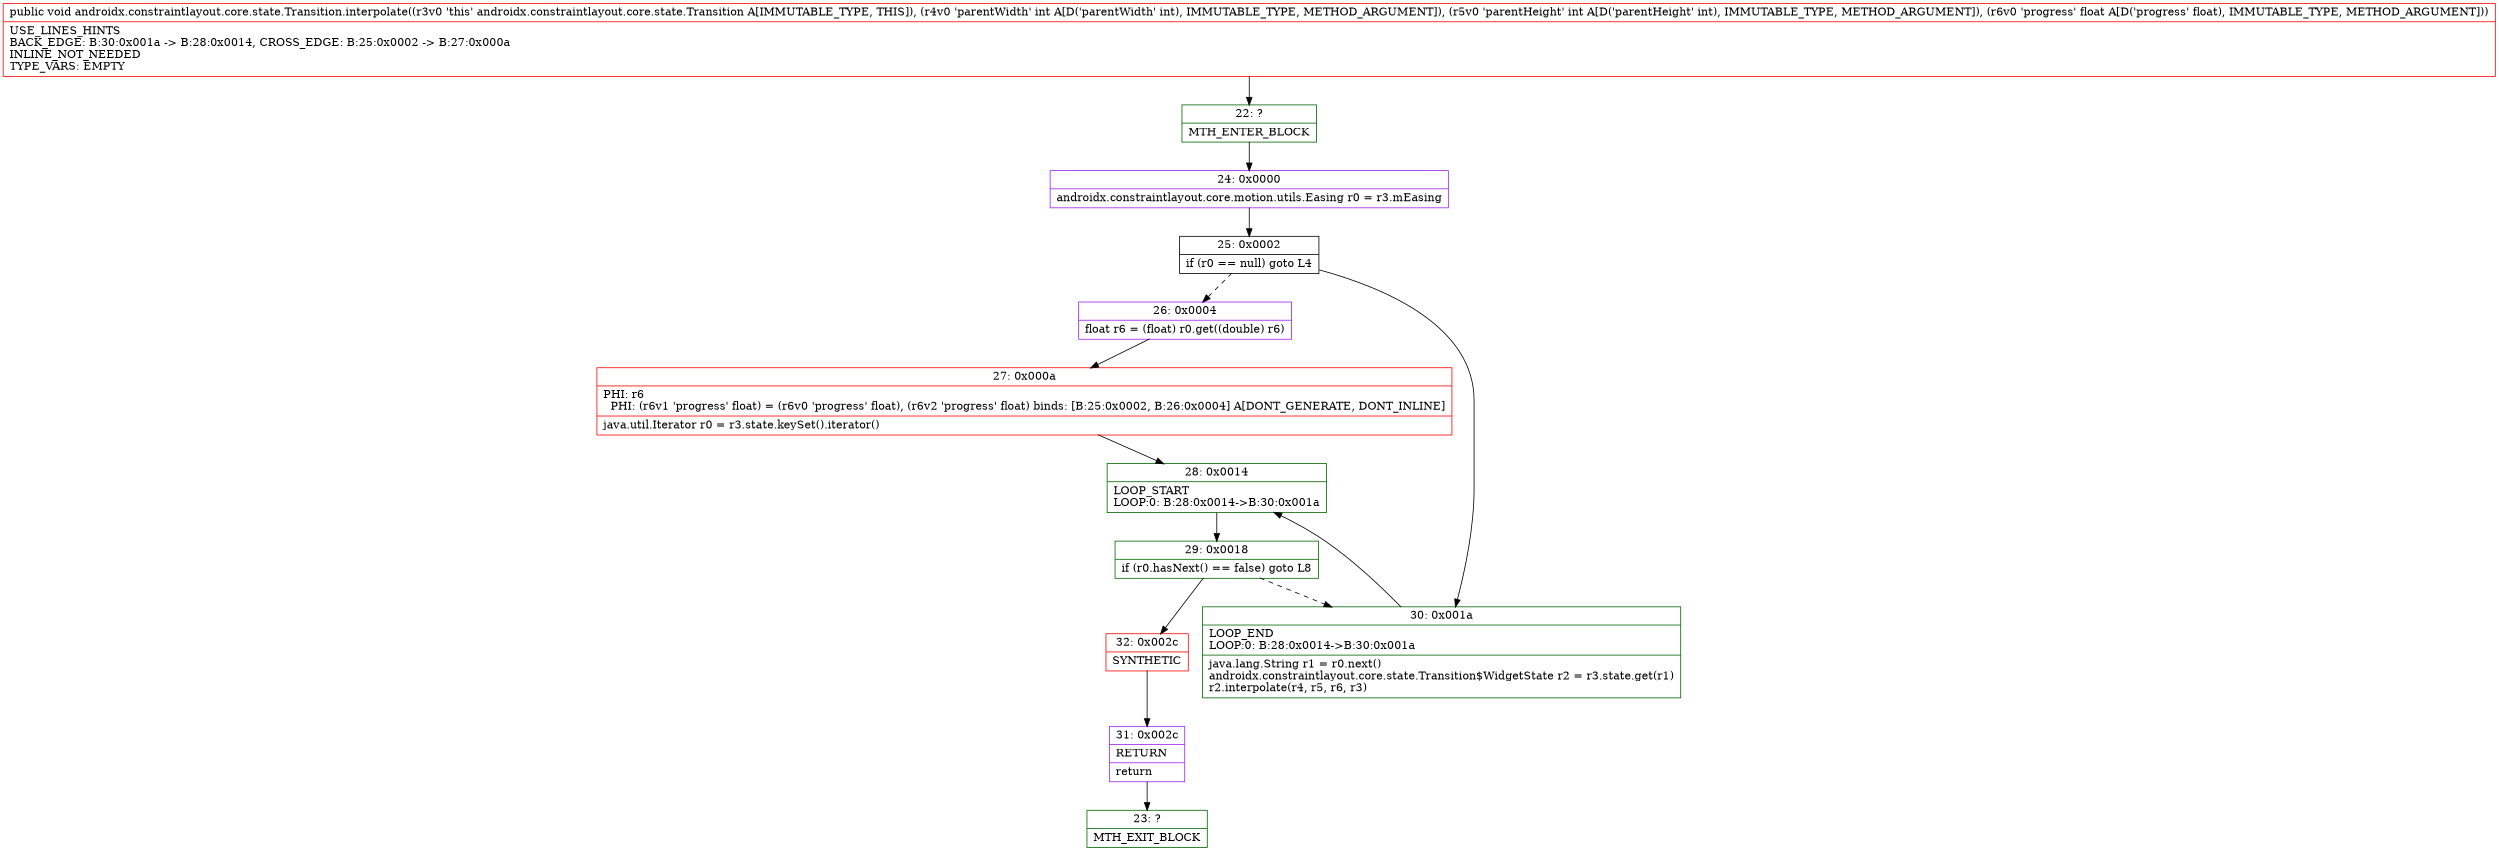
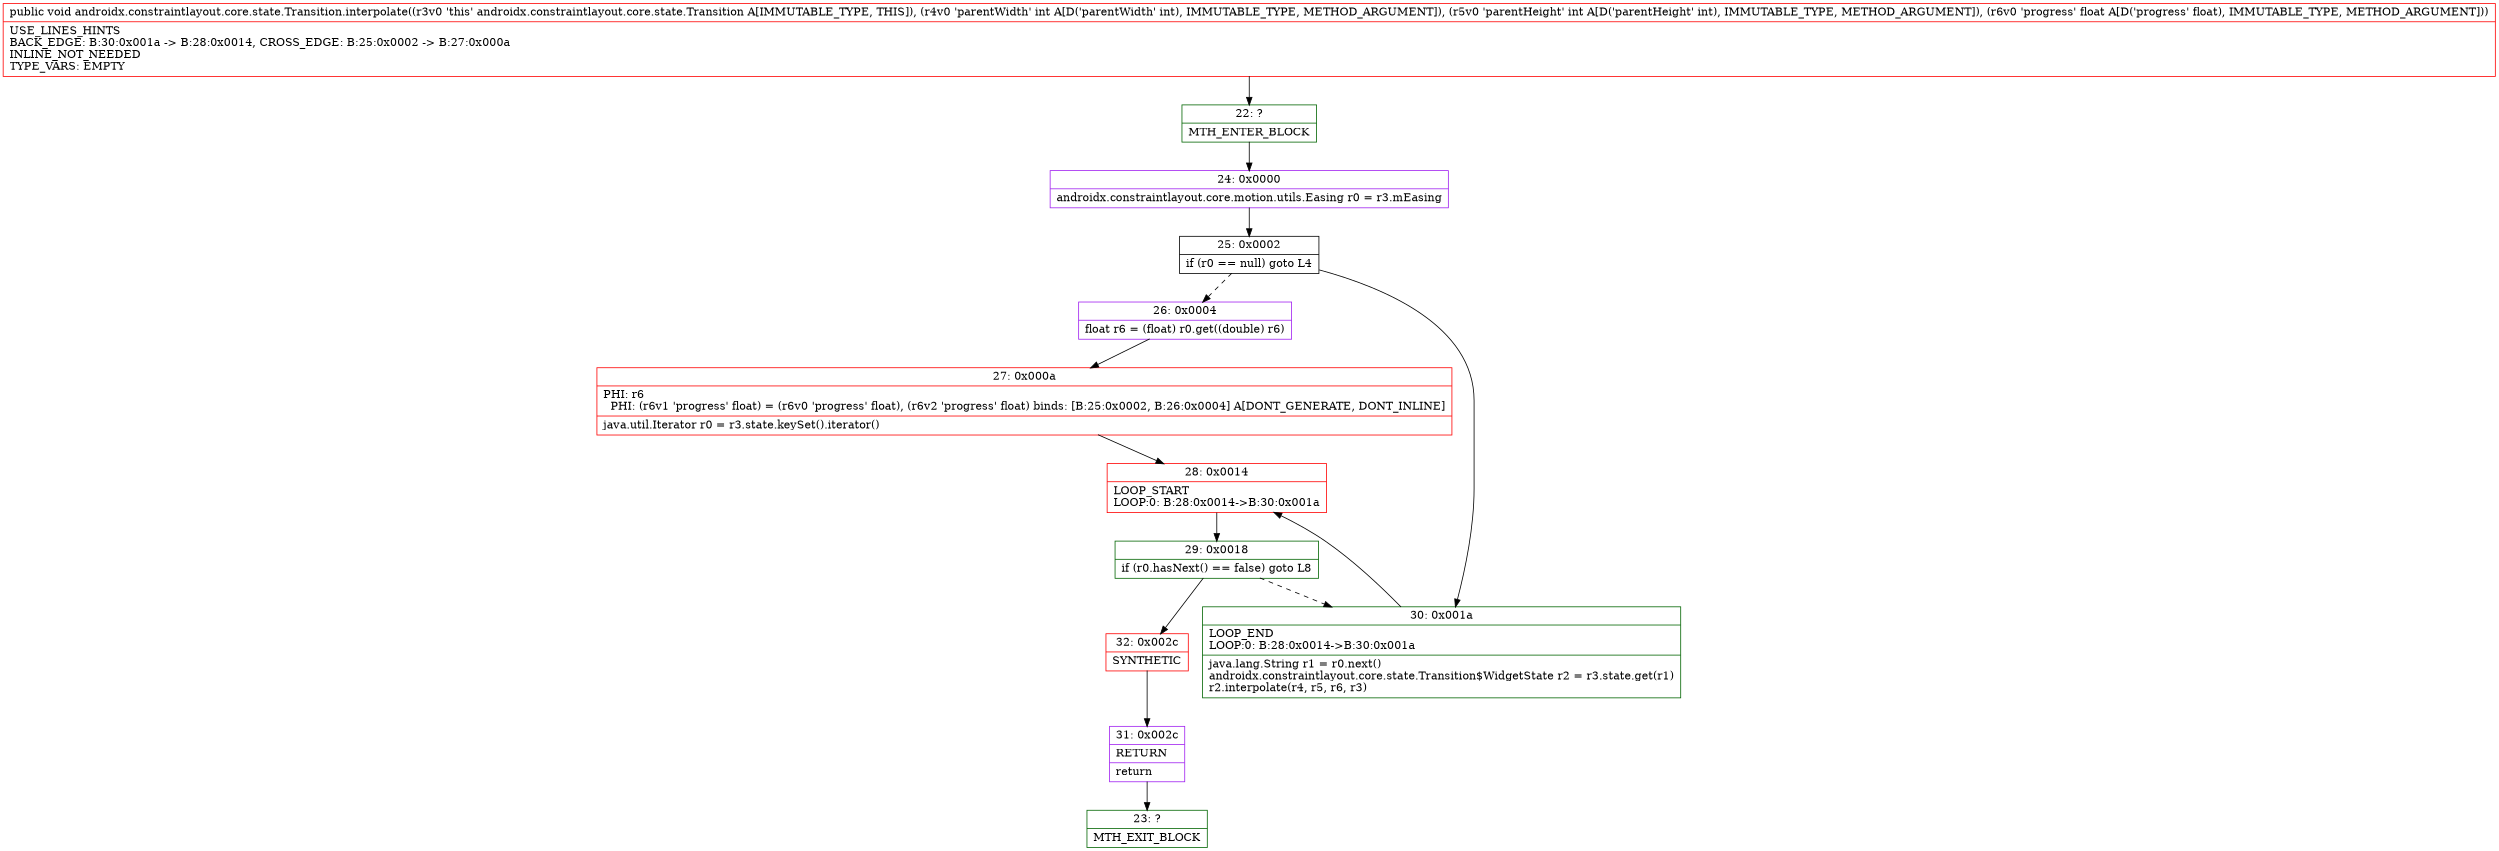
(1217, 488) -> (1217, 488)
